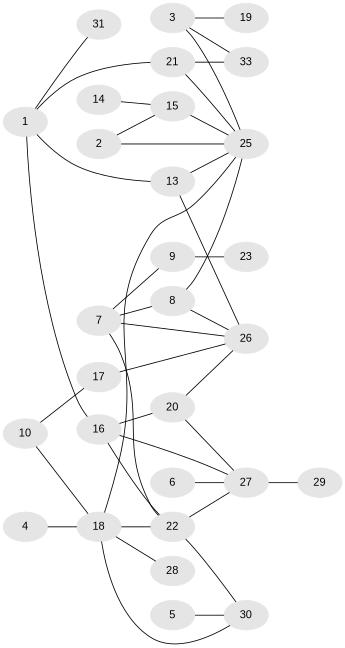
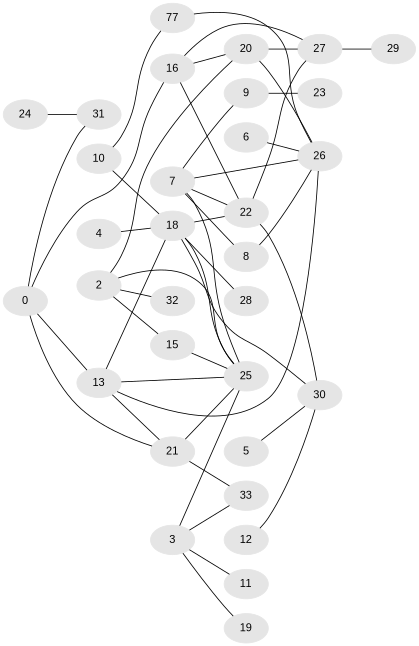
(99, 100) -> none
none -> (25, 115)
(25, 122) -> (25, 301)
none -> (152, 156)
(220, 227) -> (215, 277)
none -> (173, 301)
none -> (136, 304)
(99, 377) -> (173, 18)
none -> (136, 417)
(210, 483) -> (283, 147)
none -> (246, 540)
none -> (246, 584)
